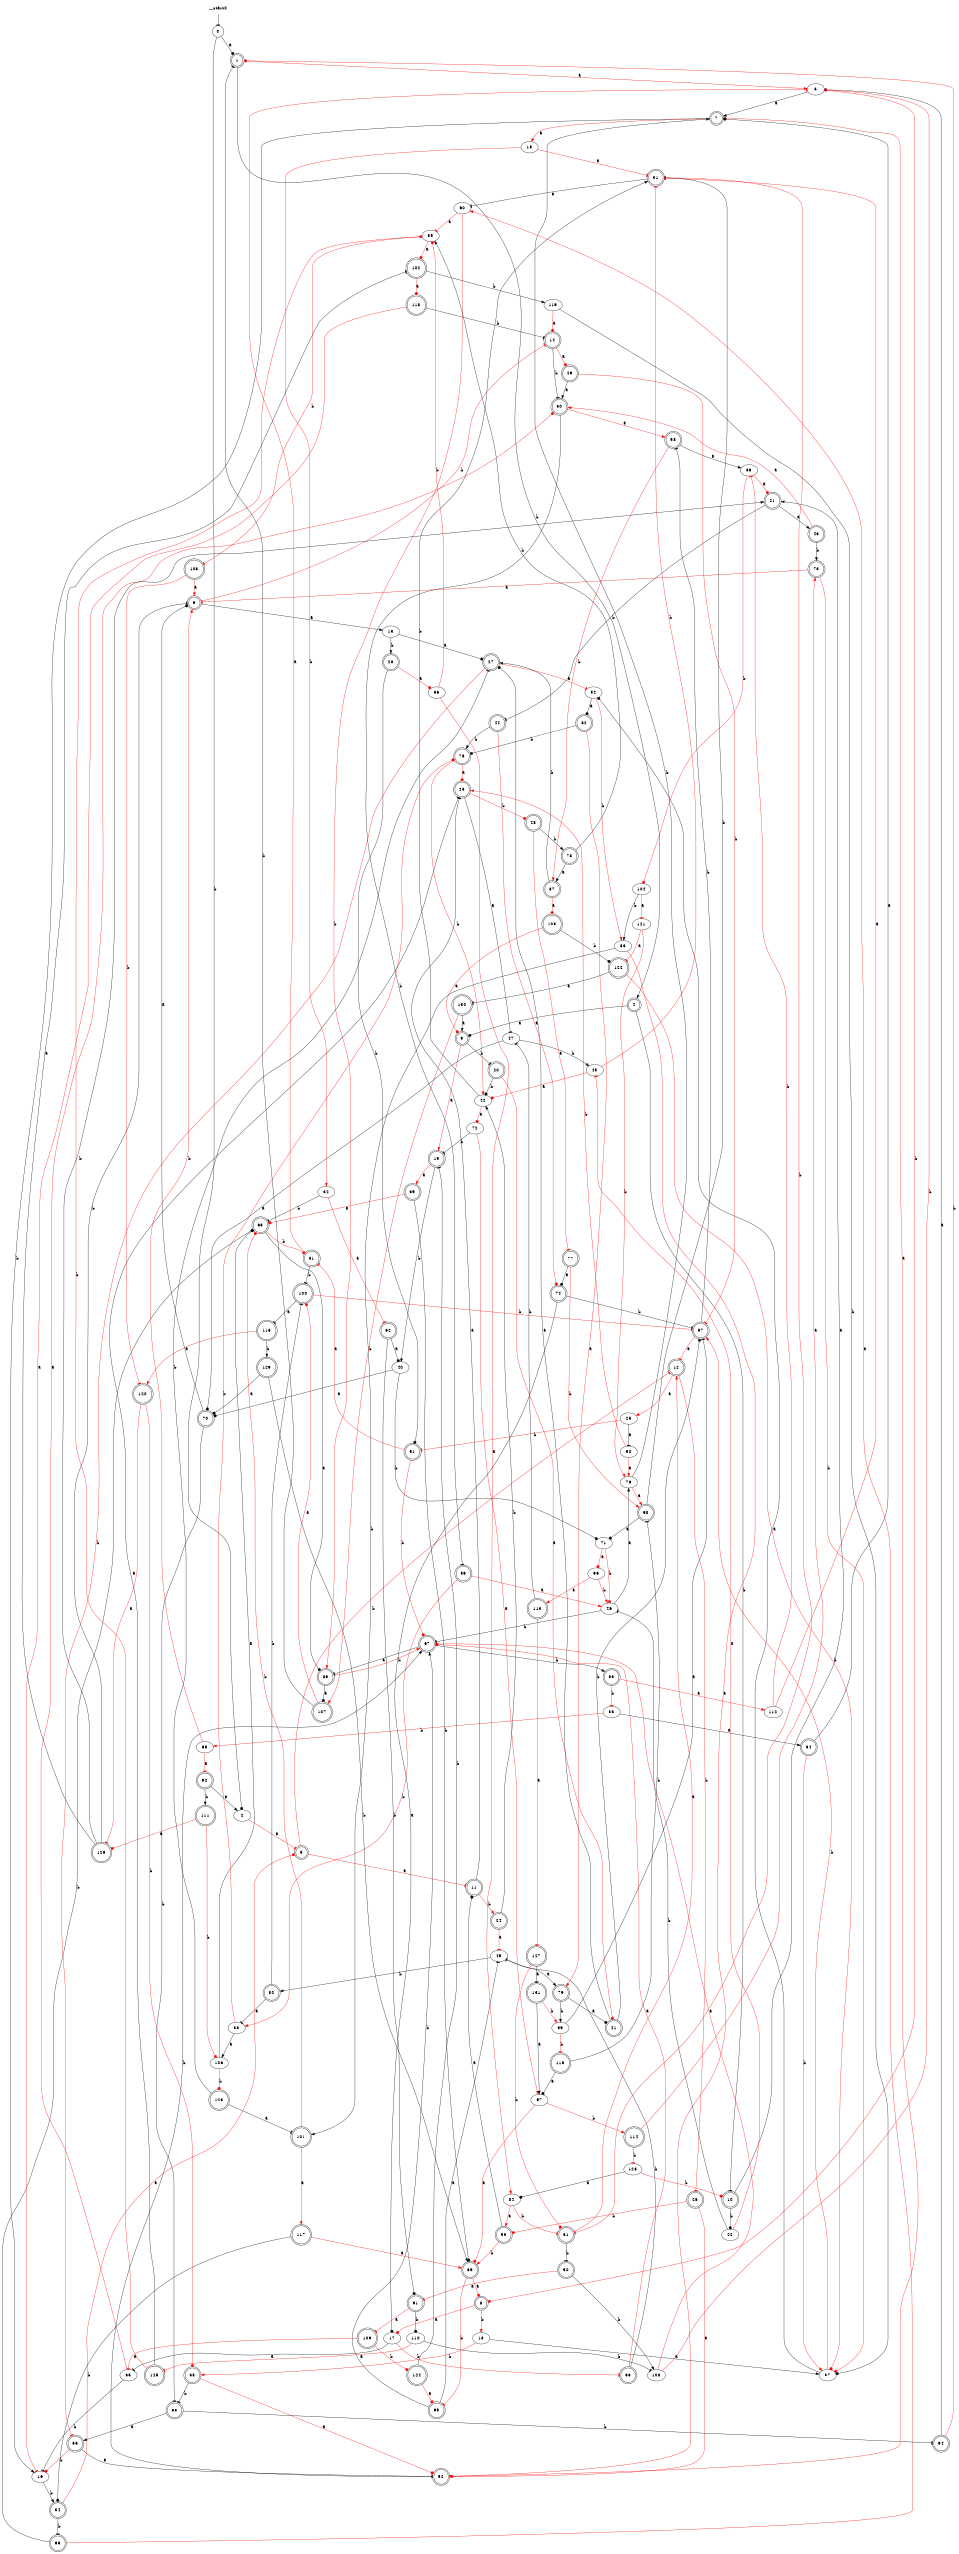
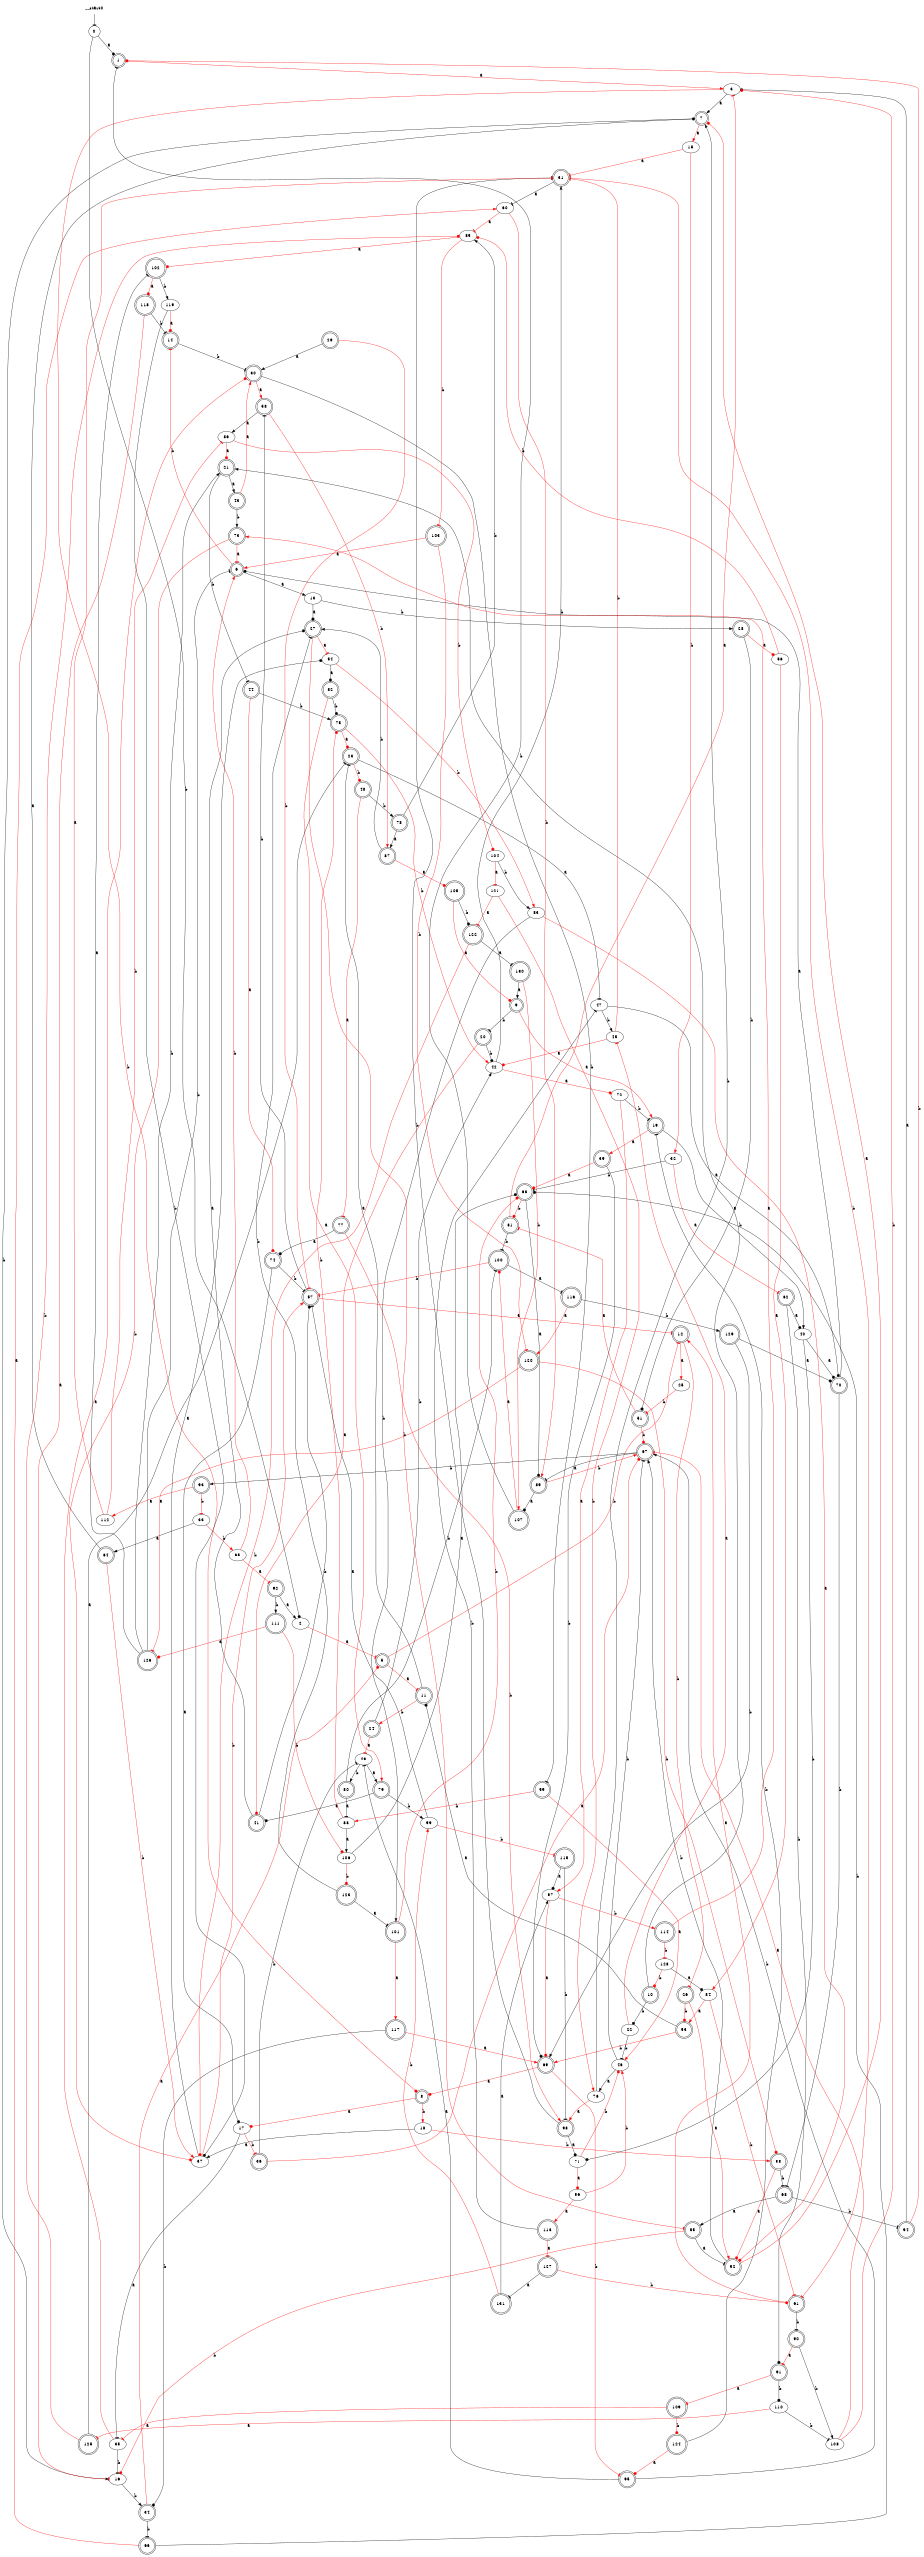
(561, 356) -> none
(634, 1005) -> none
(629, 1452) -> none
